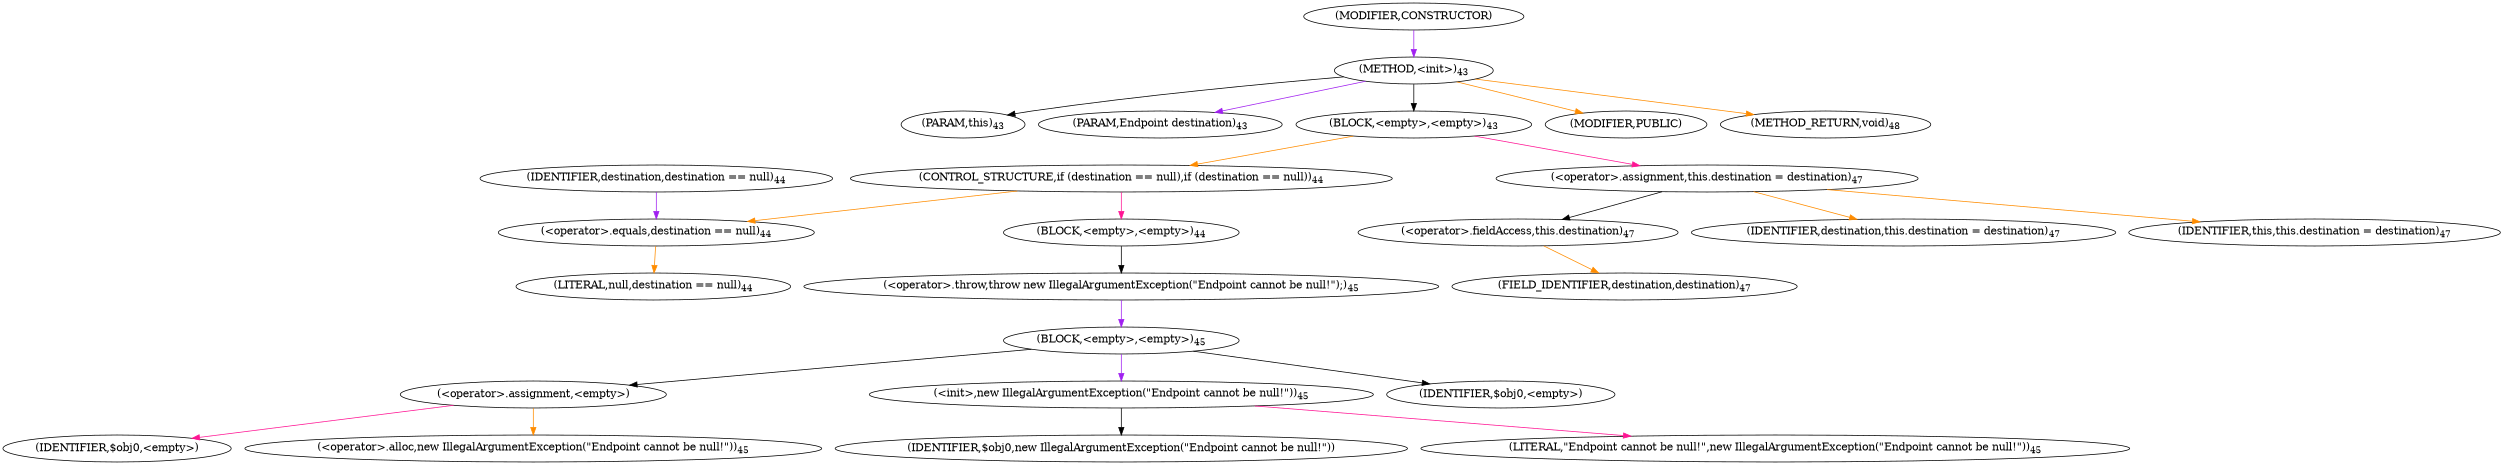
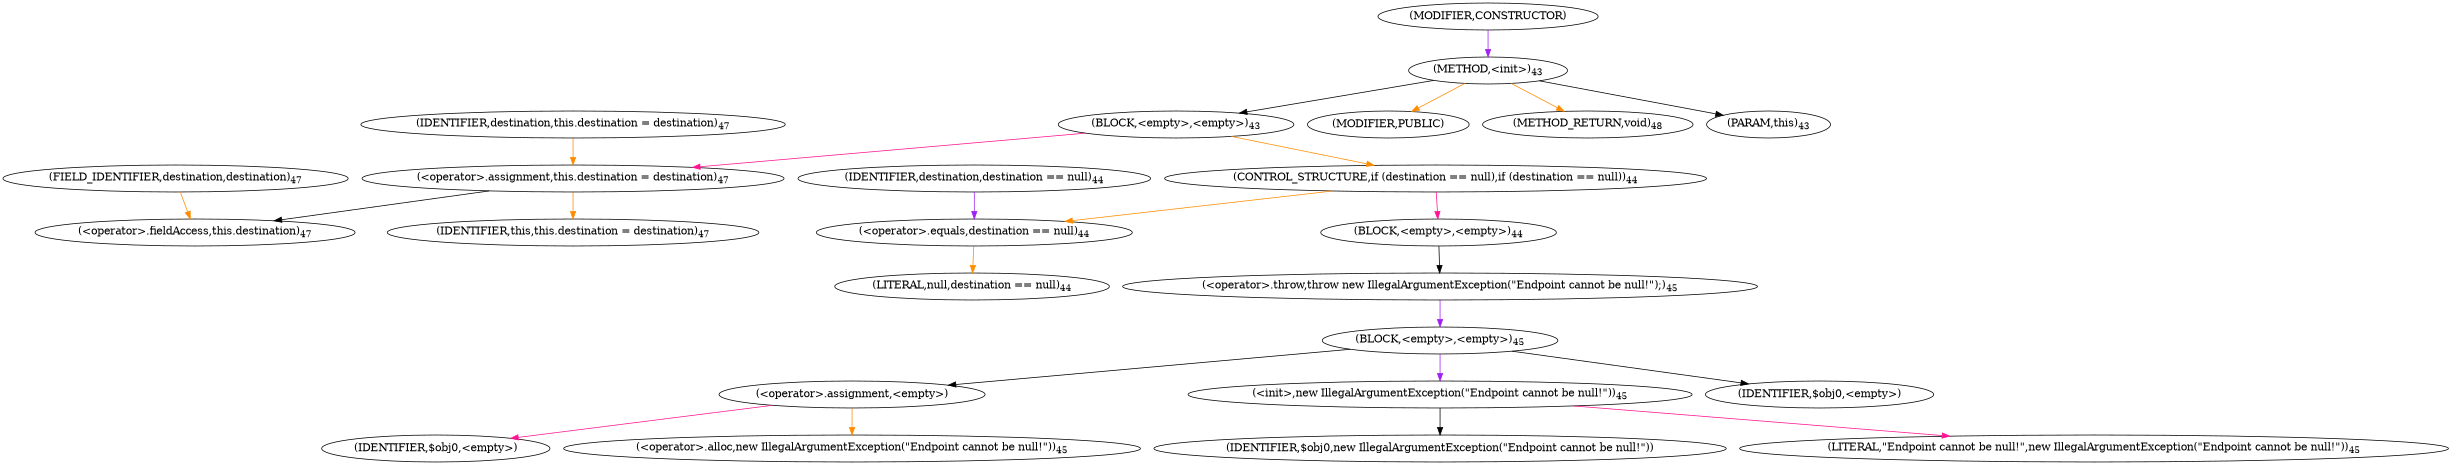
(1160, 124) -> none
(1802, 205) -> (573, 148)
(1568, 258) -> (184, 202)
